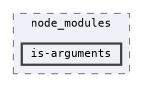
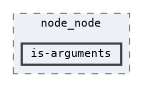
(71, 24) -> (71, 24)
